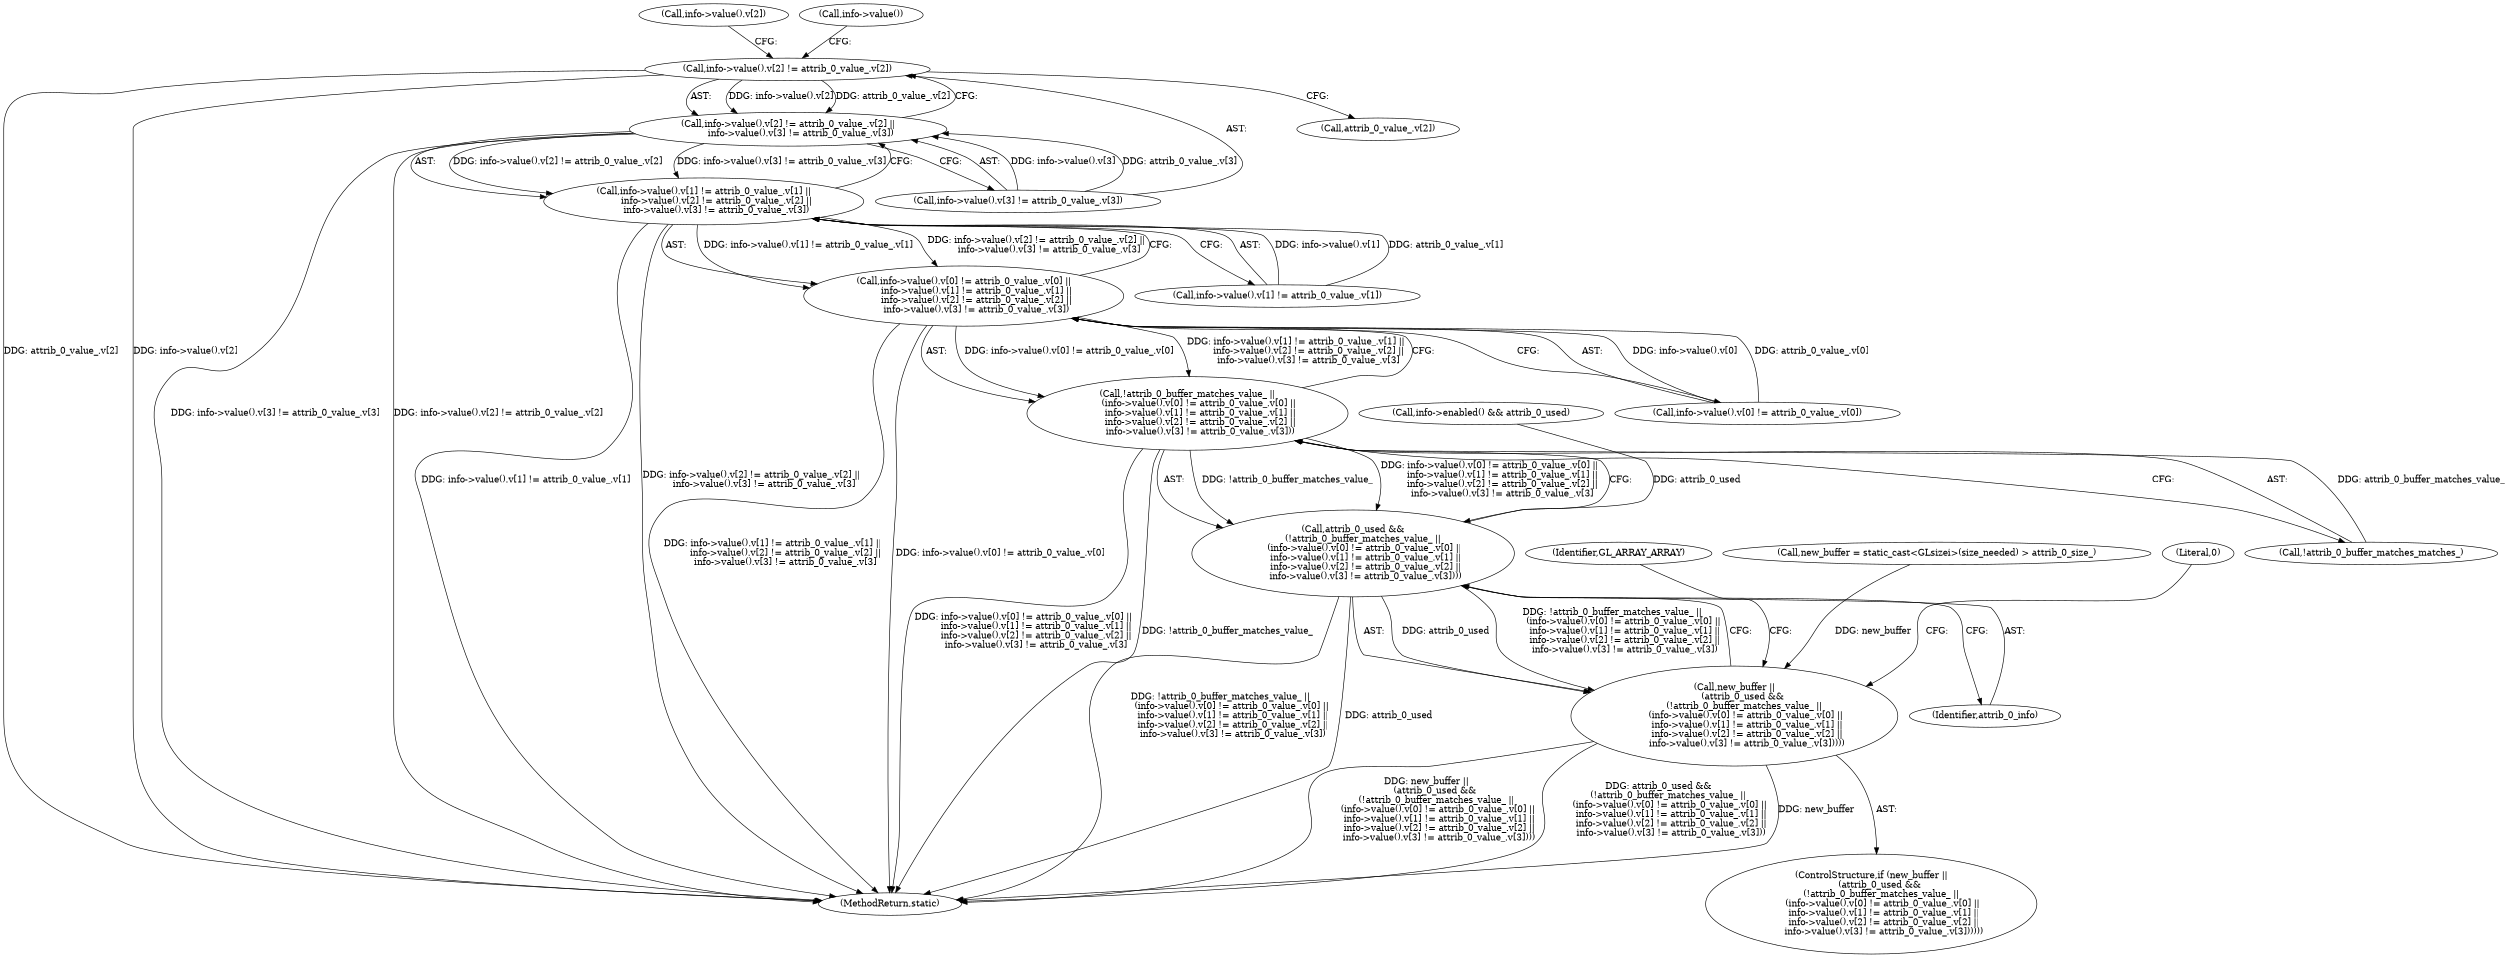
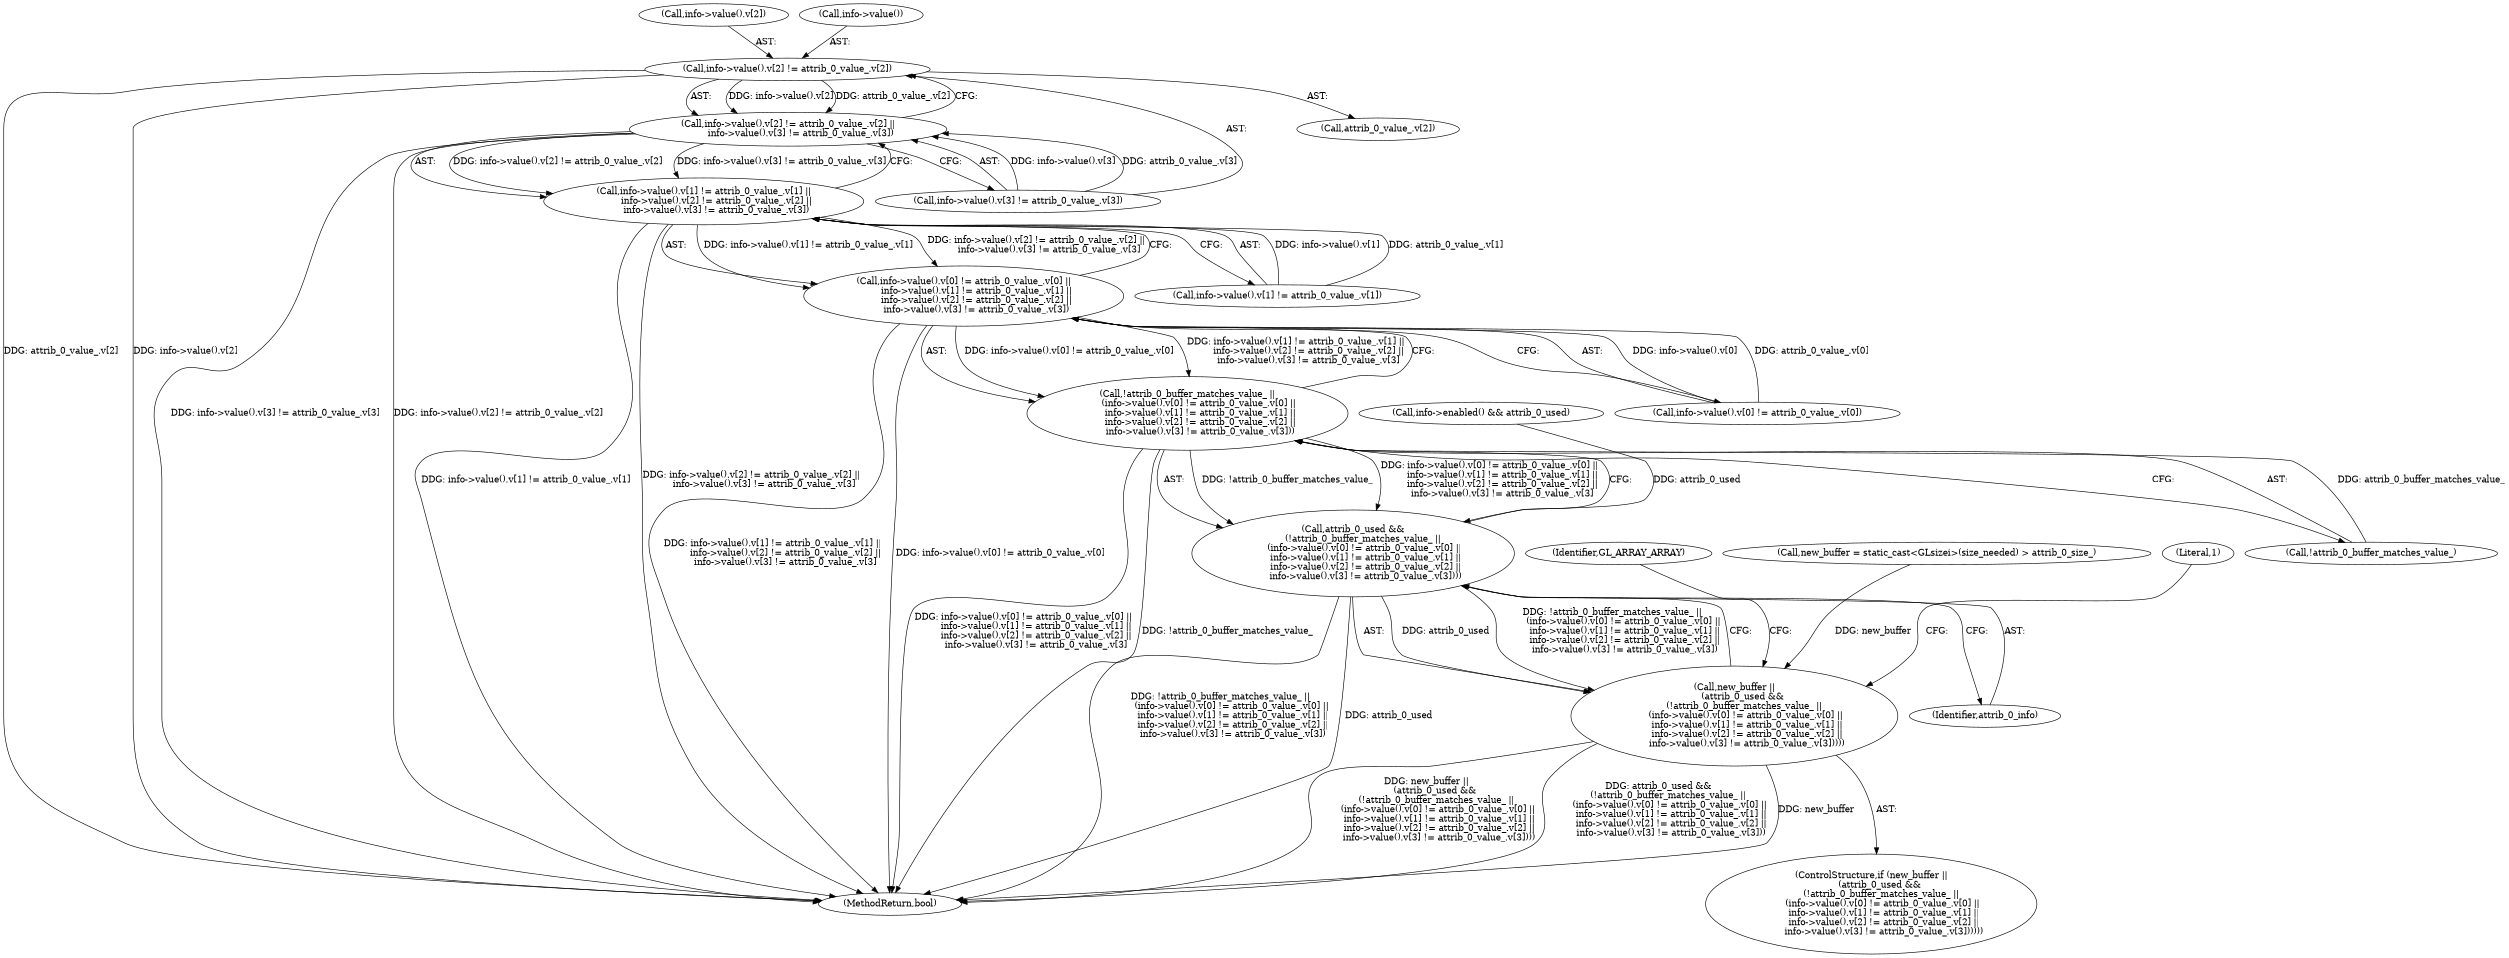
(768, 42) -> (768, 42)
(842, 42) -> (842, 42)
(1319, 97) -> (1319, 97)
(2198, 553) -> (2198, 553)
(2371, 553) -> (2371, 553)
(890, 904) -> (890, 904)
